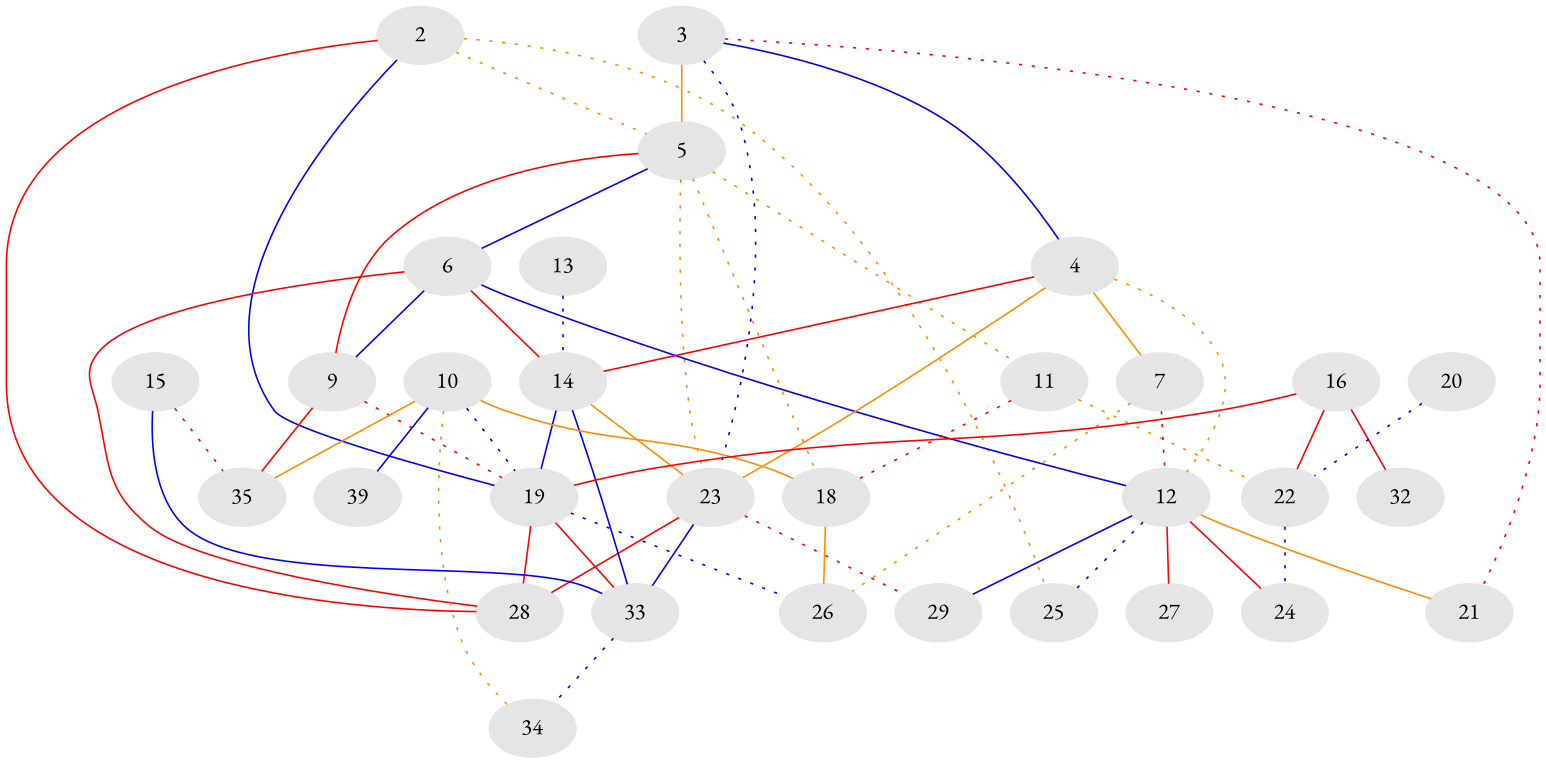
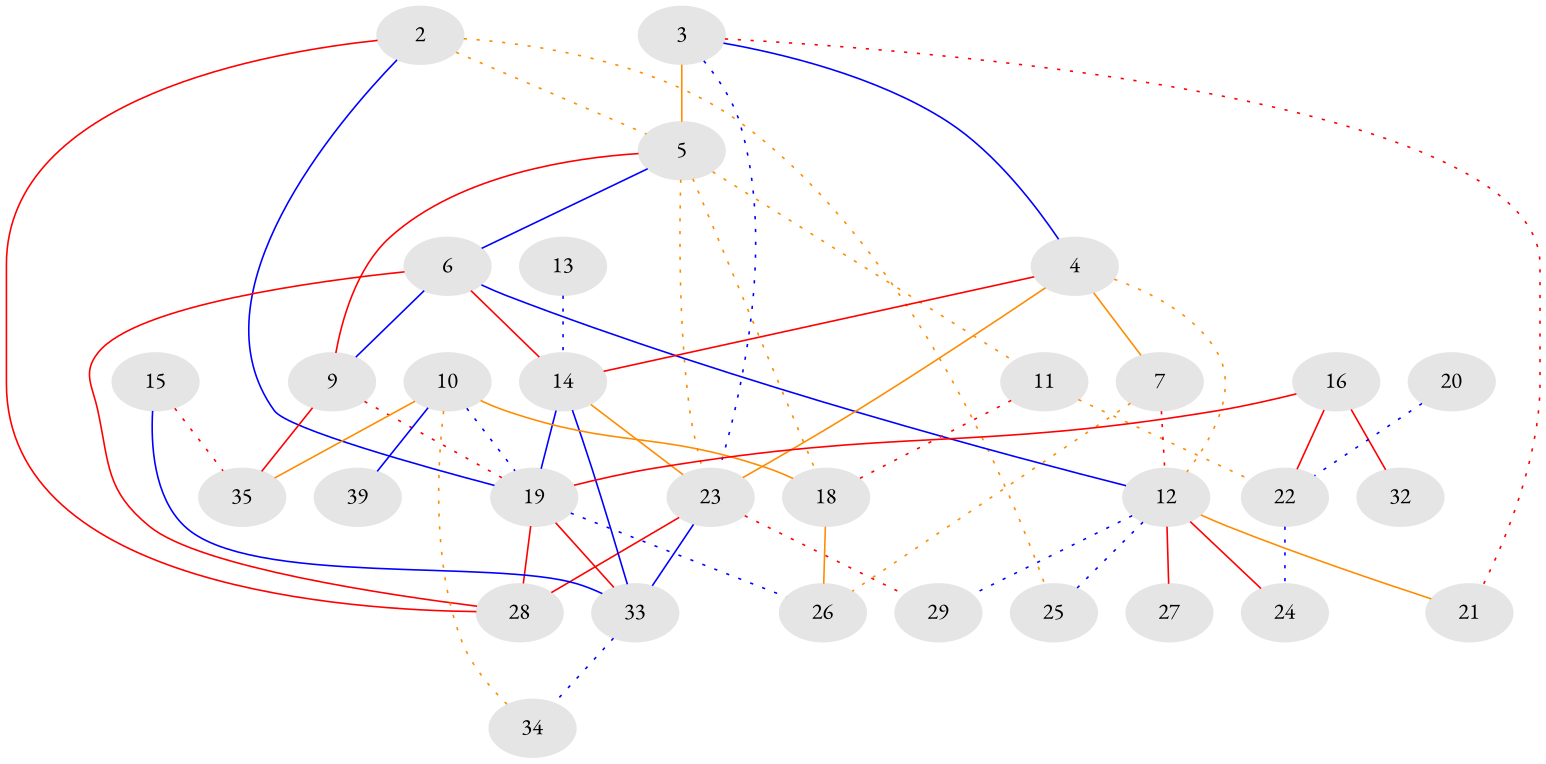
(1052, 555) -> (1052, 555)
